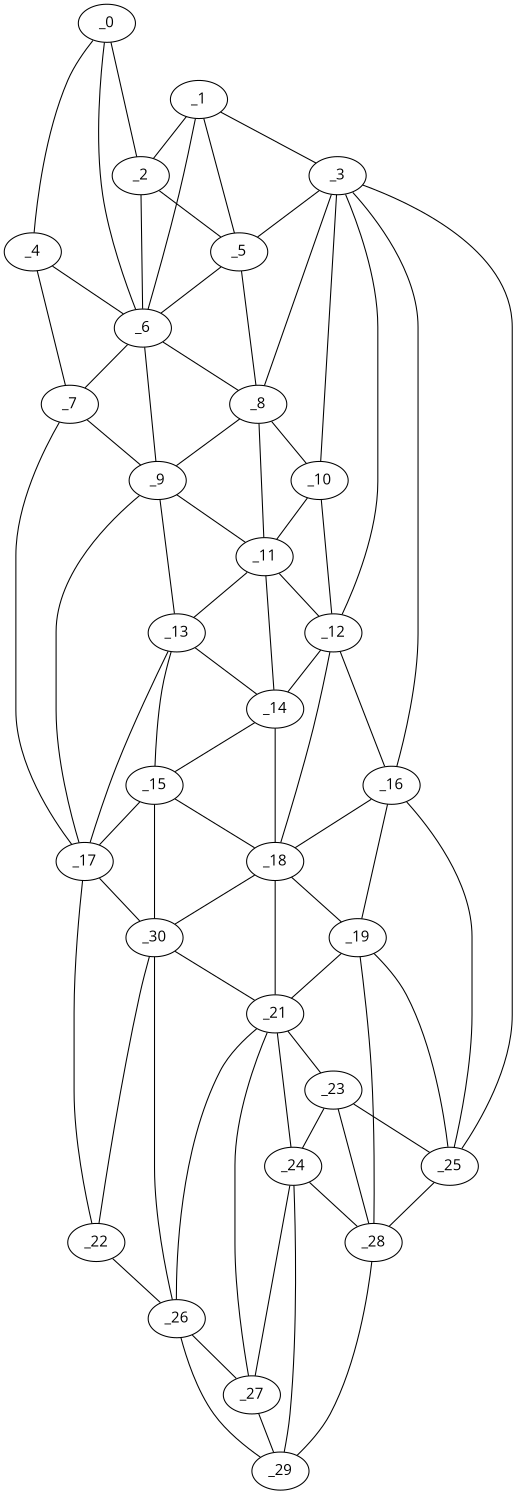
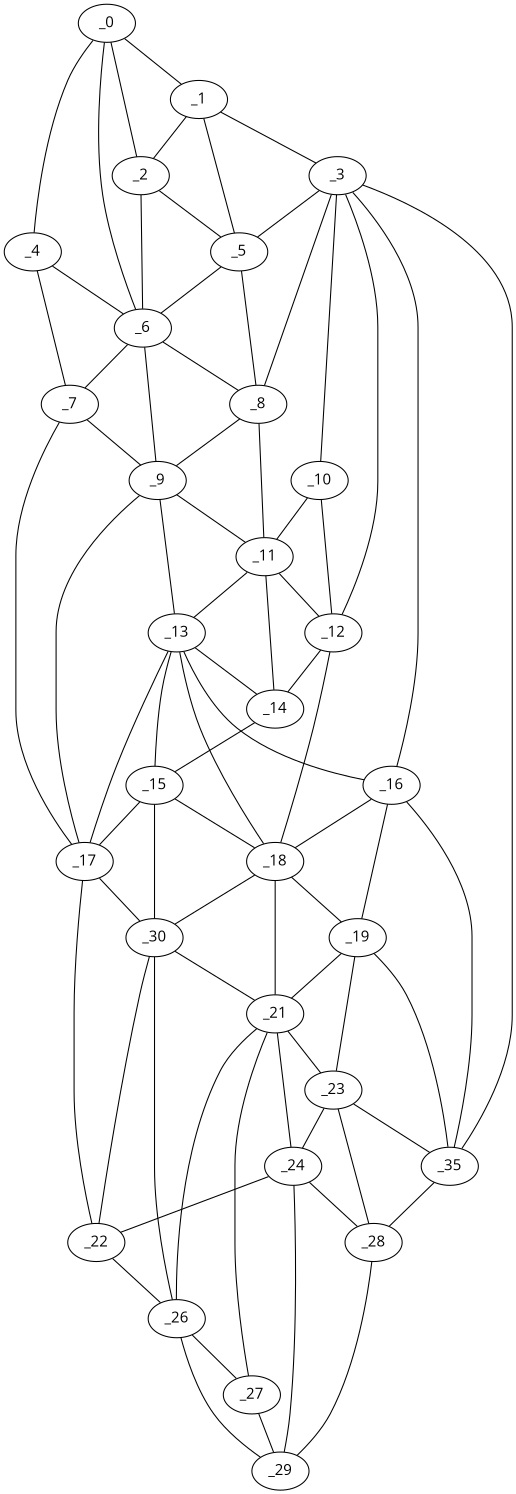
(174, 214) -> (153, 61)
(289, 442) -> none
(362, 709) -> (255, 741)
(275, 785) -> (213, 757)
(372, 1090) -> (346, 1014)
(450, 1166) -> (450, 1166)
(272, 1281) -> (195, 1204)
